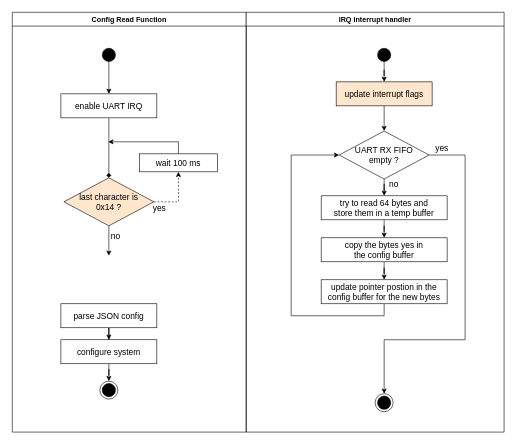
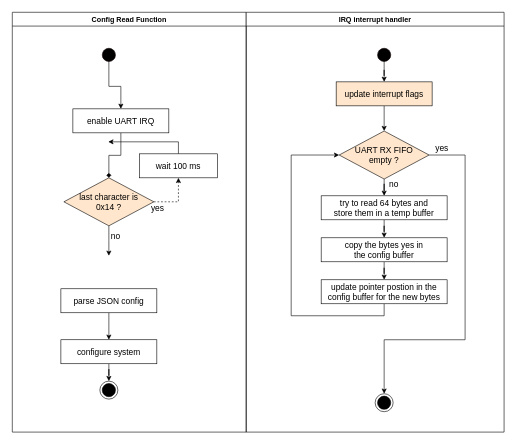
(109, 106) -> (121, 121)
(384, 155) -> (384, 155)
(179, 163) -> (179, 166)
(109, 316) -> (109, 301)
